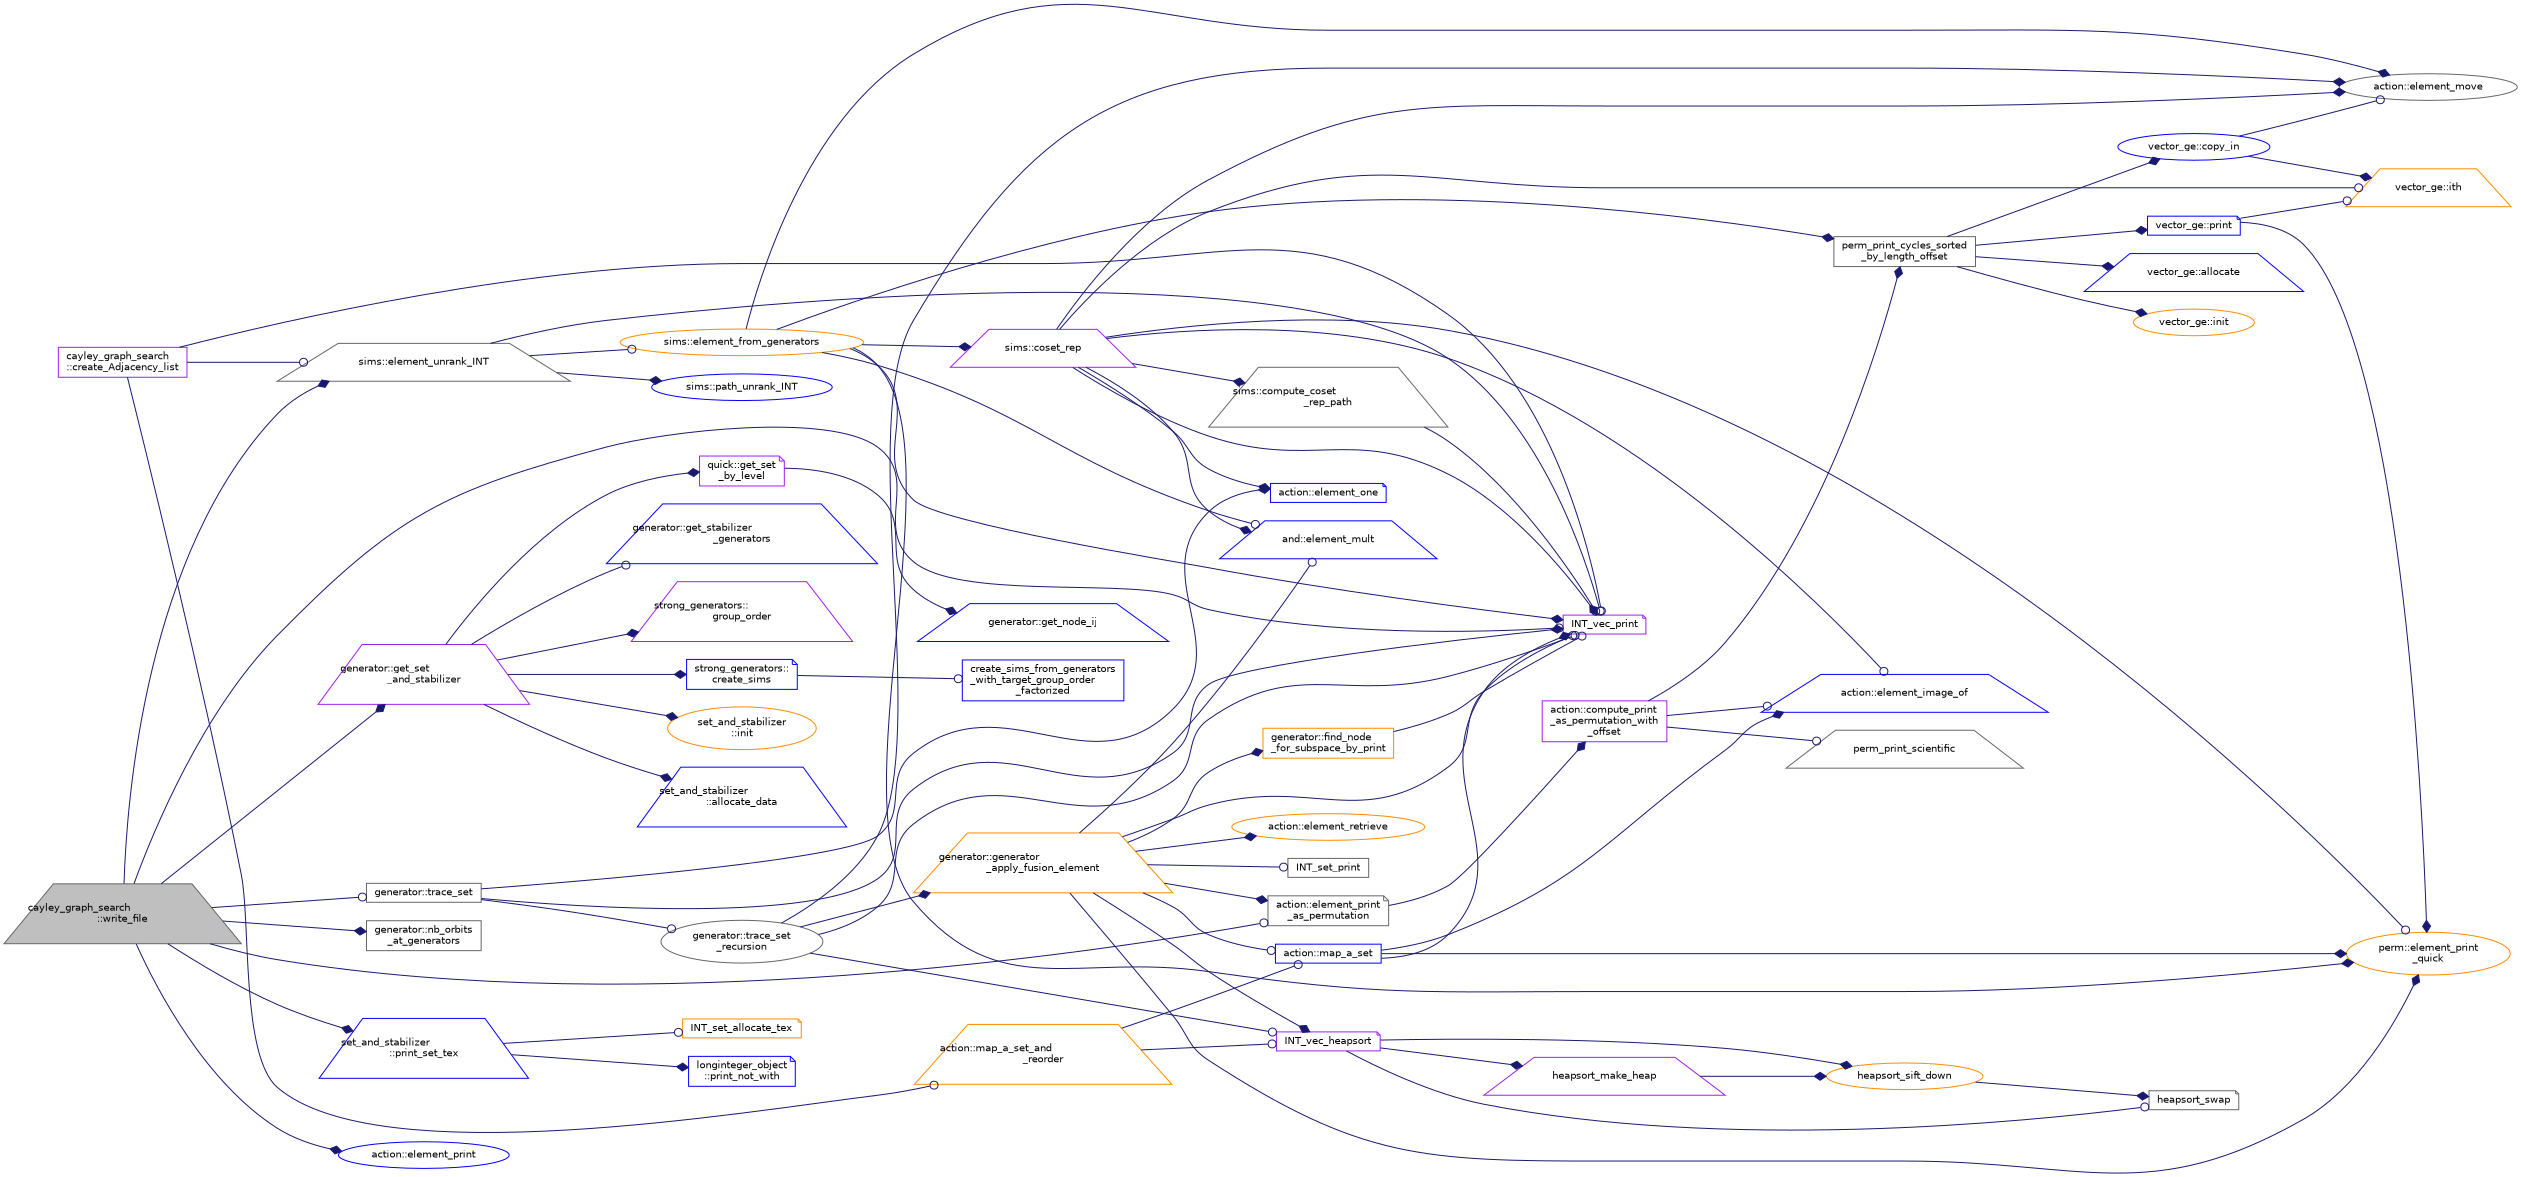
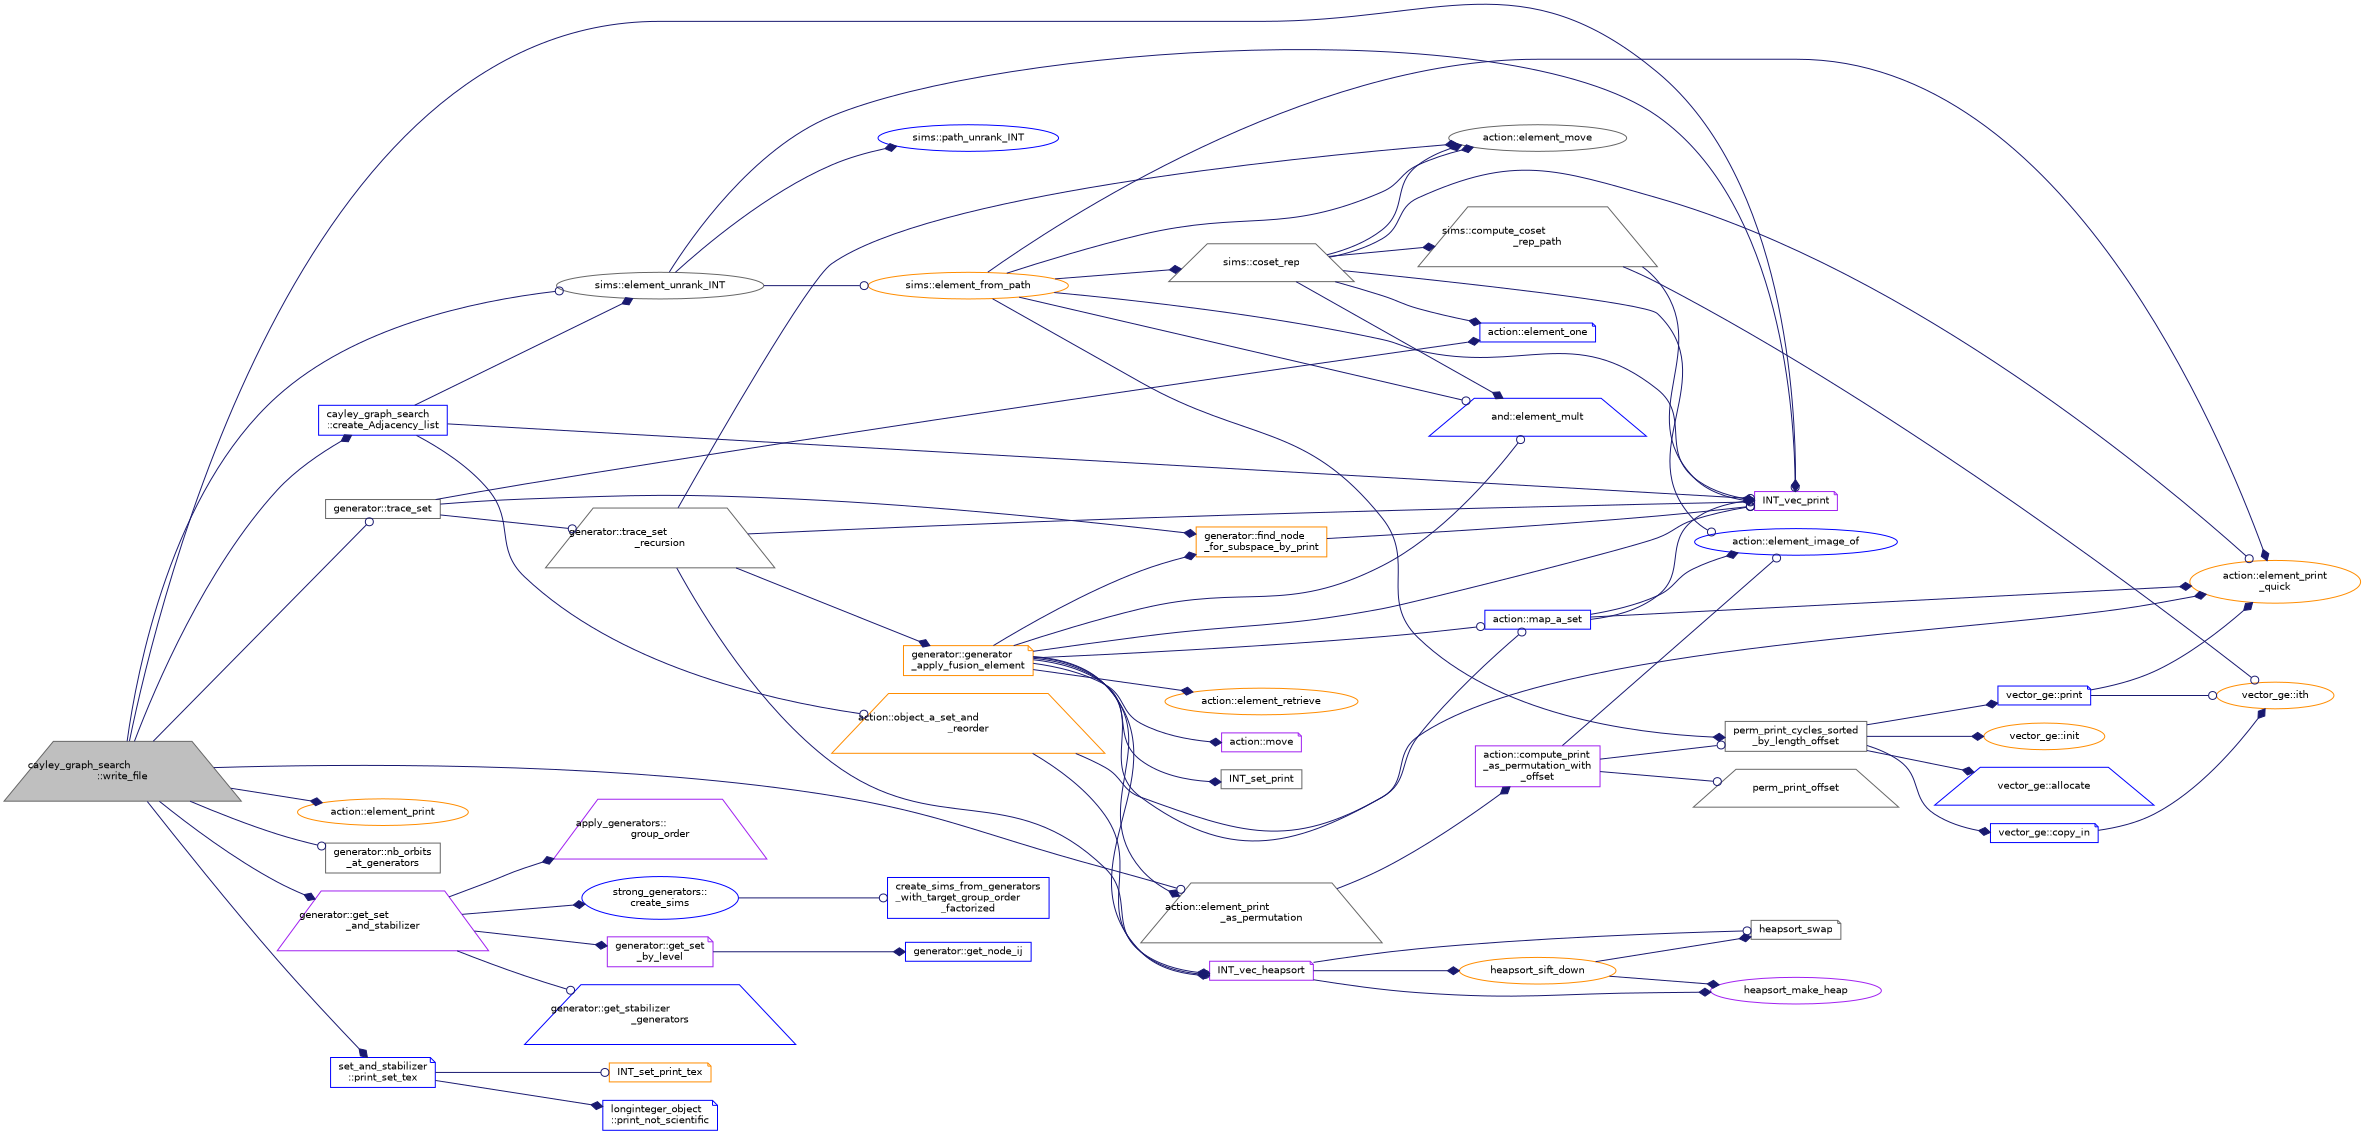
(2308, 119) -> none
(2194, 147) -> (2044, 833)
(1683, 188) -> (1947, 457)
(2428, 188) -> (2275, 695)
(742, 342) -> (968, 286)
(1043, 348) -> (1261, 263)
(123, 362) -> (383, 420)
(243, 362) -> (518, 355)
(424, 362) -> (660, 286)
(794, 428) -> (910, 21)
(1350, 450) -> none
(742, 471) -> (660, 952)
(1809, 513) -> (1658, 752)
none -> (215, 575)
(169, 611) -> (249, 426)
(742, 612) -> (660, 829)
(1043, 623) -> (968, 952)
(742, 674) -> (660, 898)
(1905, 693) -> (1796, 542)
(742, 728) -> none
none -> (1261, 742)
(1905, 749) -> (1796, 788)
(1006, 764) -> (813, 500)
(742, 797) -> none
(1043, 863) -> (968, 661)
(1213, 866) -> (1142, 761)
(1328, 911) -> (1261, 913)
(289, 926) -> (253, 826)
(742, 942) -> (660, 538)
(2428, 954) -> (2275, 582)
(1039, 992) -> (924, 803)
(742, 1028) -> (660, 1072)
(424, 1048) -> (383, 1072)
(1043, 1054) -> (968, 723)
(742, 1071) -> (660, 1115)
(1605, 1076) -> (1796, 991)
(1757, 1076) -> (1658, 980)
(424, 1155) -> (383, 812)
